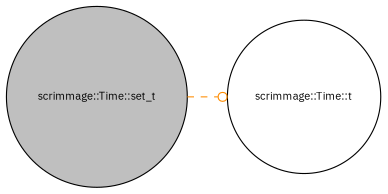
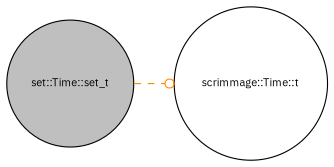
(97, 97) -> (70, 84)
